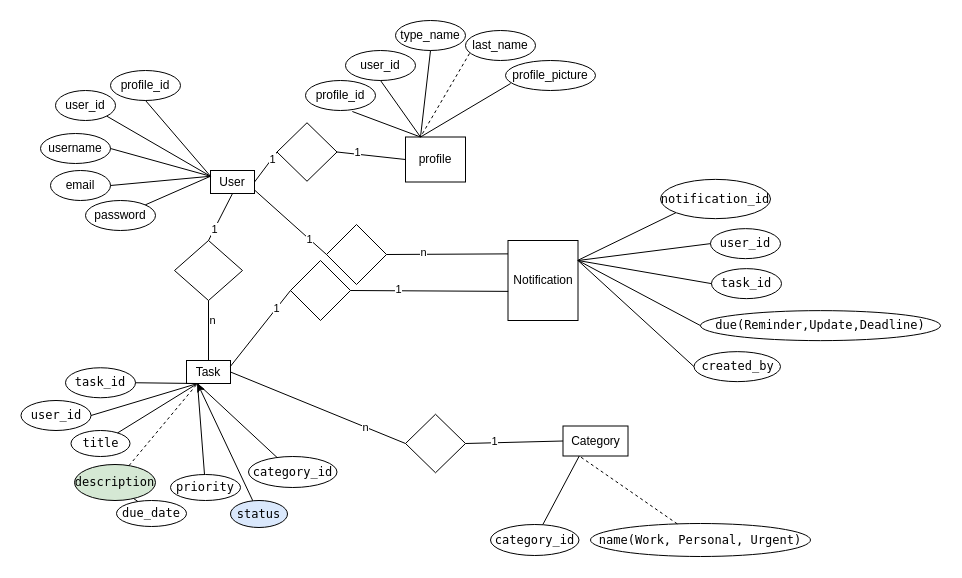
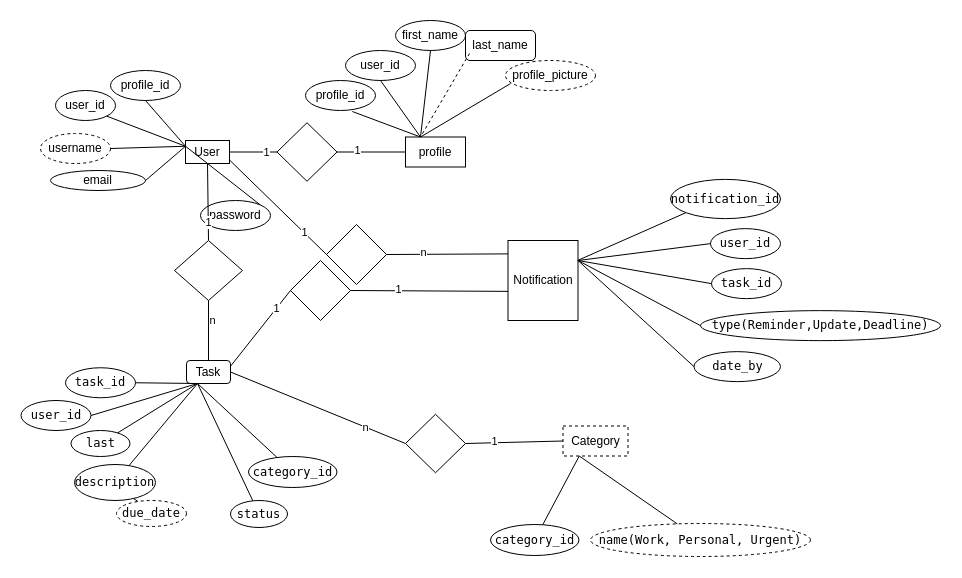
(431, 36) -> (431, 36)
(501, 46) -> (501, 46)
(551, 76) -> (551, 76)
(76, 149) -> (76, 149)
(436, 160) -> (436, 152)
(233, 182) -> (208, 152)
(81, 186) -> (98, 181)
(716, 199) -> (726, 199)
(121, 216) -> (236, 216)
(821, 326) -> (821, 326)
(738, 367) -> (738, 367)
(209, 372) -> (209, 372)
(201, 390) -> (201, 391)
(163, 425) -> (163, 425)
(201, 432) -> none
(596, 441) -> (596, 441)
(101, 444) -> (101, 444)
(115, 483) -> (115, 483)
(206, 488) -> none
(629, 490) -> (629, 490)
(152, 514) -> (152, 514)
(259, 514) -> (259, 514)
(701, 540) -> (701, 540)
